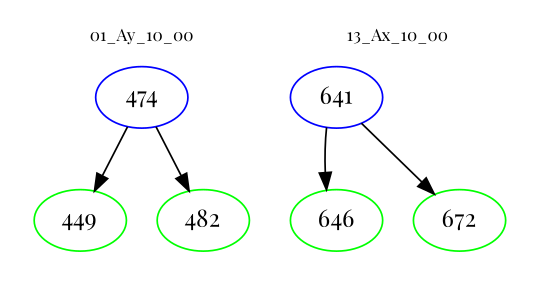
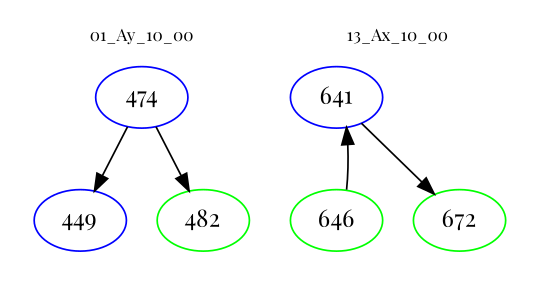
(325, 150) -> (348, 167)
(80, 220) -> (80, 220)
